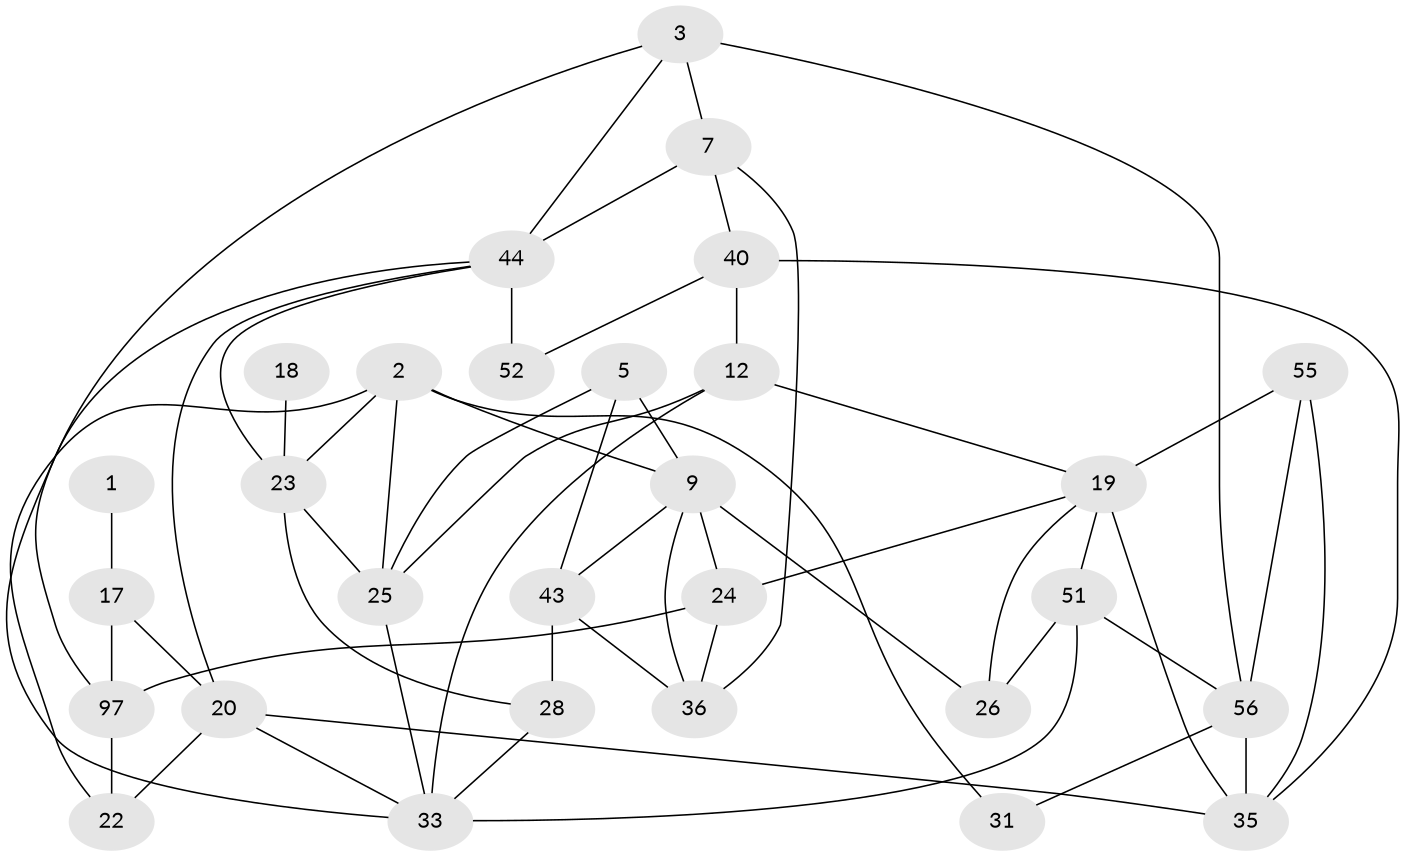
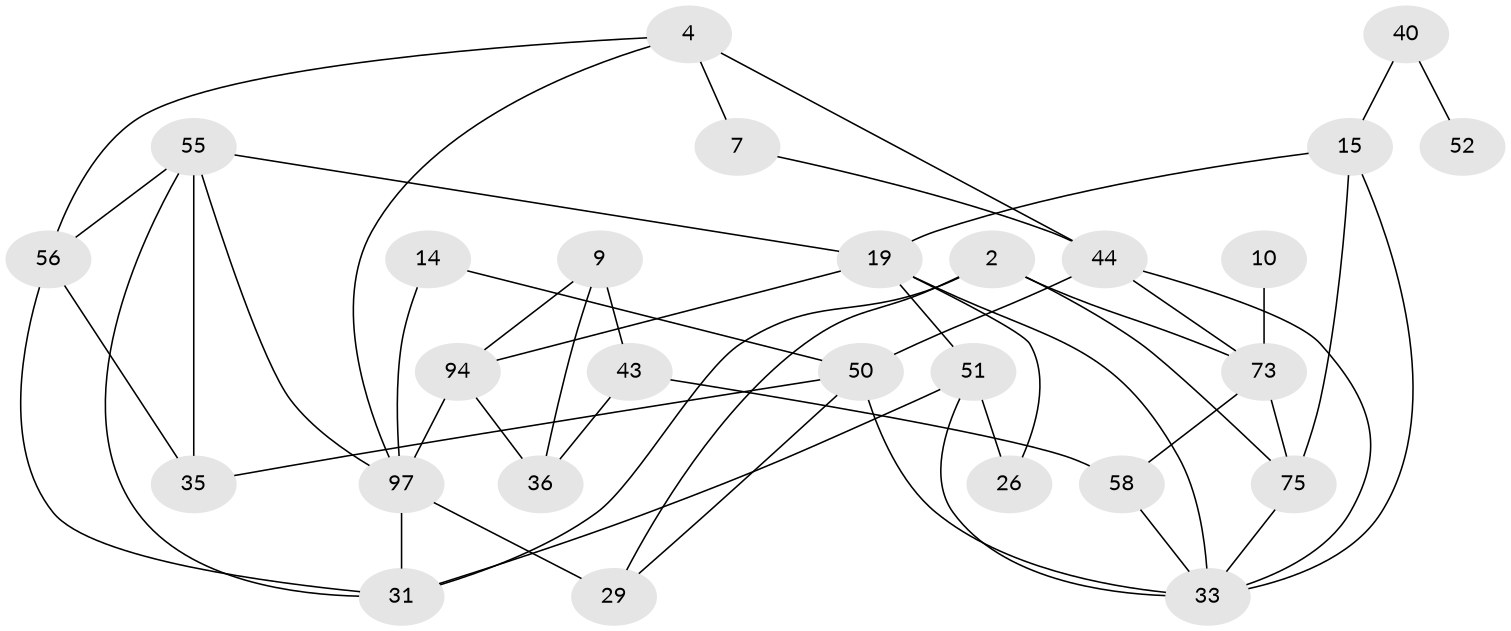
(680, 34) -> (689, 34)
(723, 203) -> none
(512, 316) -> none
(1325, 323) -> none
none -> (259, 338)
(287, 372) -> (1264, 259)
(624, 372) -> none
(737, 372) -> (1350, 147)
(795, 429) -> none
(543, 433) -> none
none -> (114, 461)
(112, 484) -> none
(284, 484) -> (1264, 372)
none -> (402, 541)
(112, 597) -> (428, 259)
(380, 597) -> (1294, 484)
(724, 597) -> (458, 372)
(841, 597) -> none
(1146, 644) -> (693, 495)
(1166, 673) -> (1112, 374)
(224, 709) -> (861, 372)
(552, 709) -> (1122, 484)
(112, 822) -> (614, 597)
